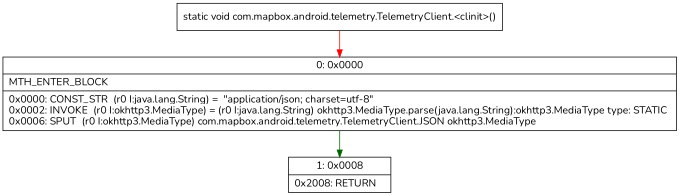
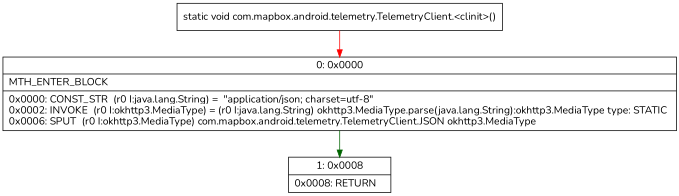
(340, 183) -> (340, 183)
